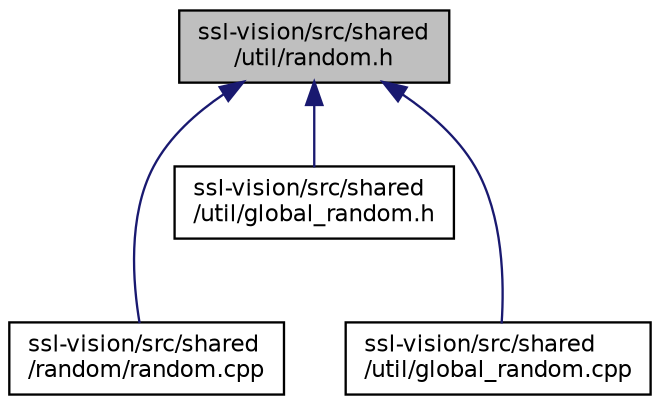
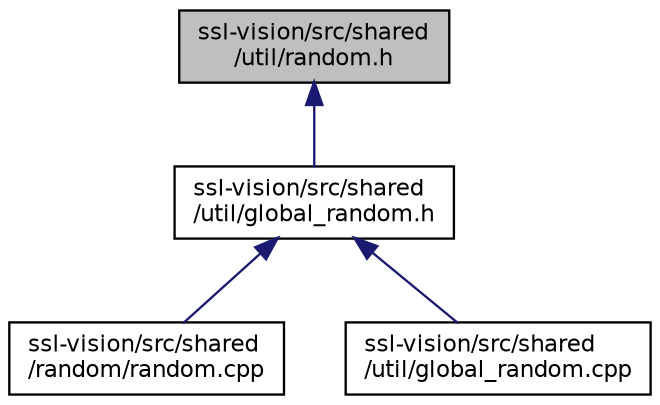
(143, 193) -> (222, 288)
(487, 193) -> (415, 288)
